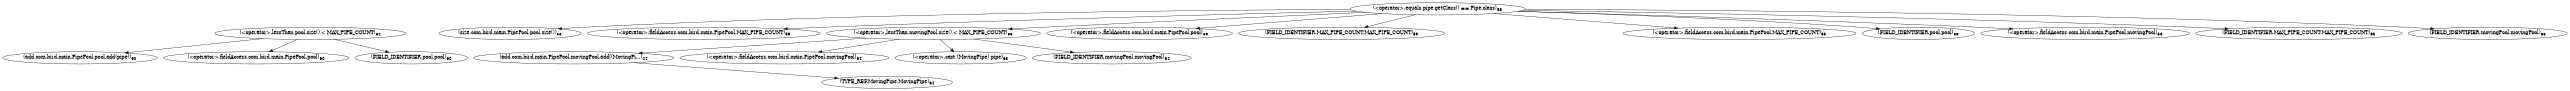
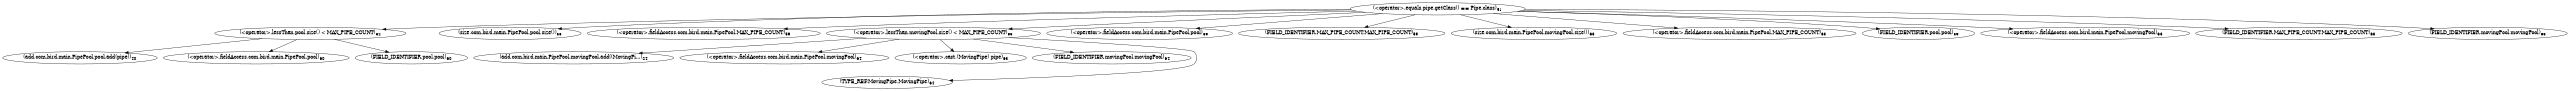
(1500, 8) -> (1500, 8)
none -> (700, 20)
none -> (1534, 33)
(134, 57) -> (134, 57)
(734, 70) -> (1173, 69)
